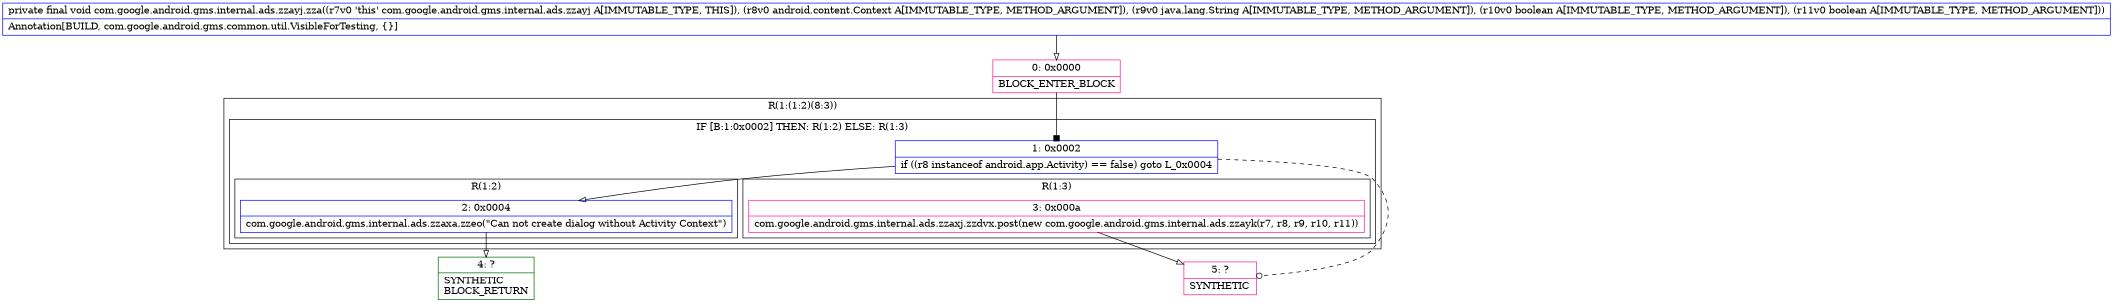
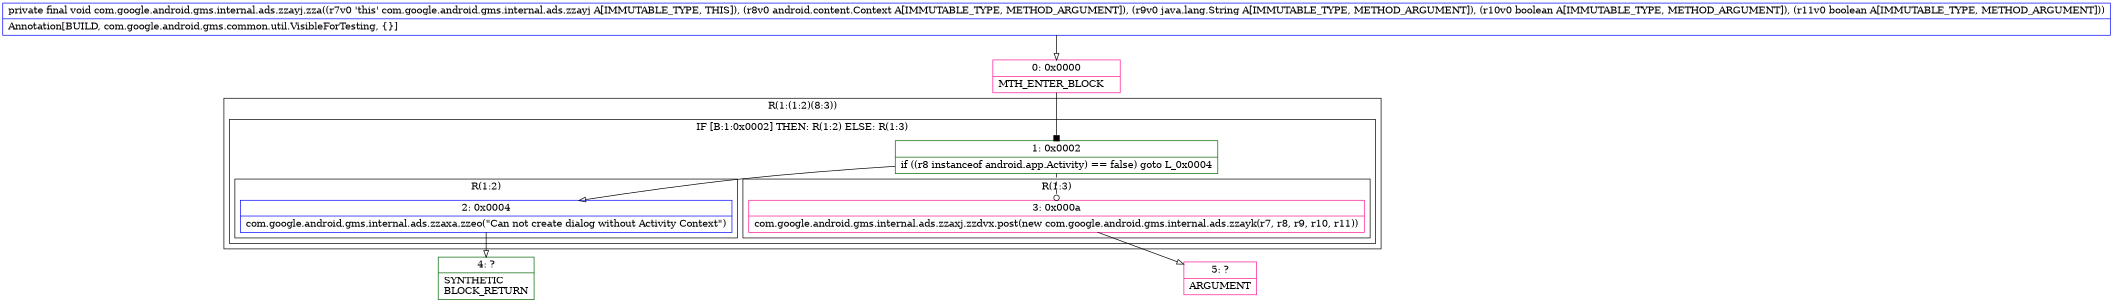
(1057, 84) -> (1051, 84)
(1057, 157) -> (1057, 157)
(1386, 202) -> (1057, 184)
(1219, 286) -> (1220, 286)
